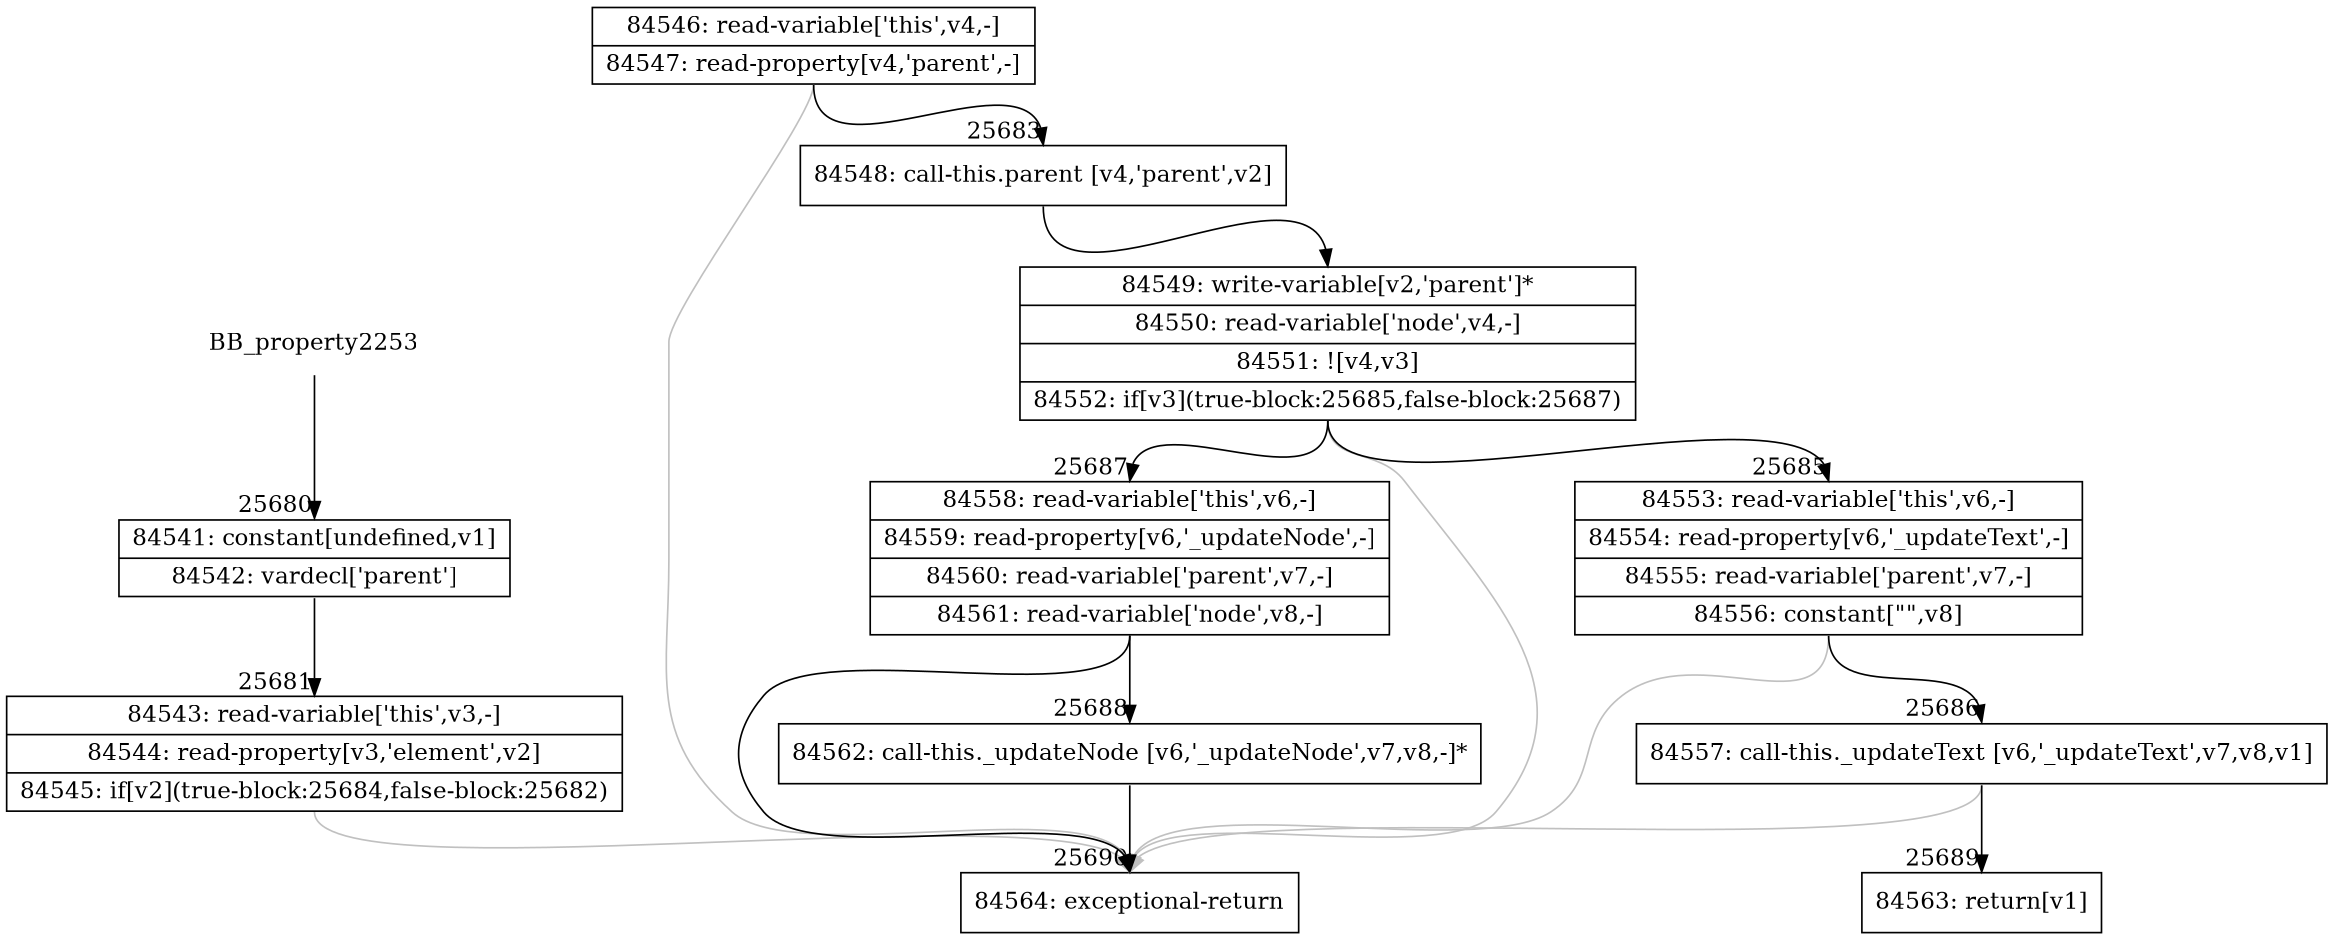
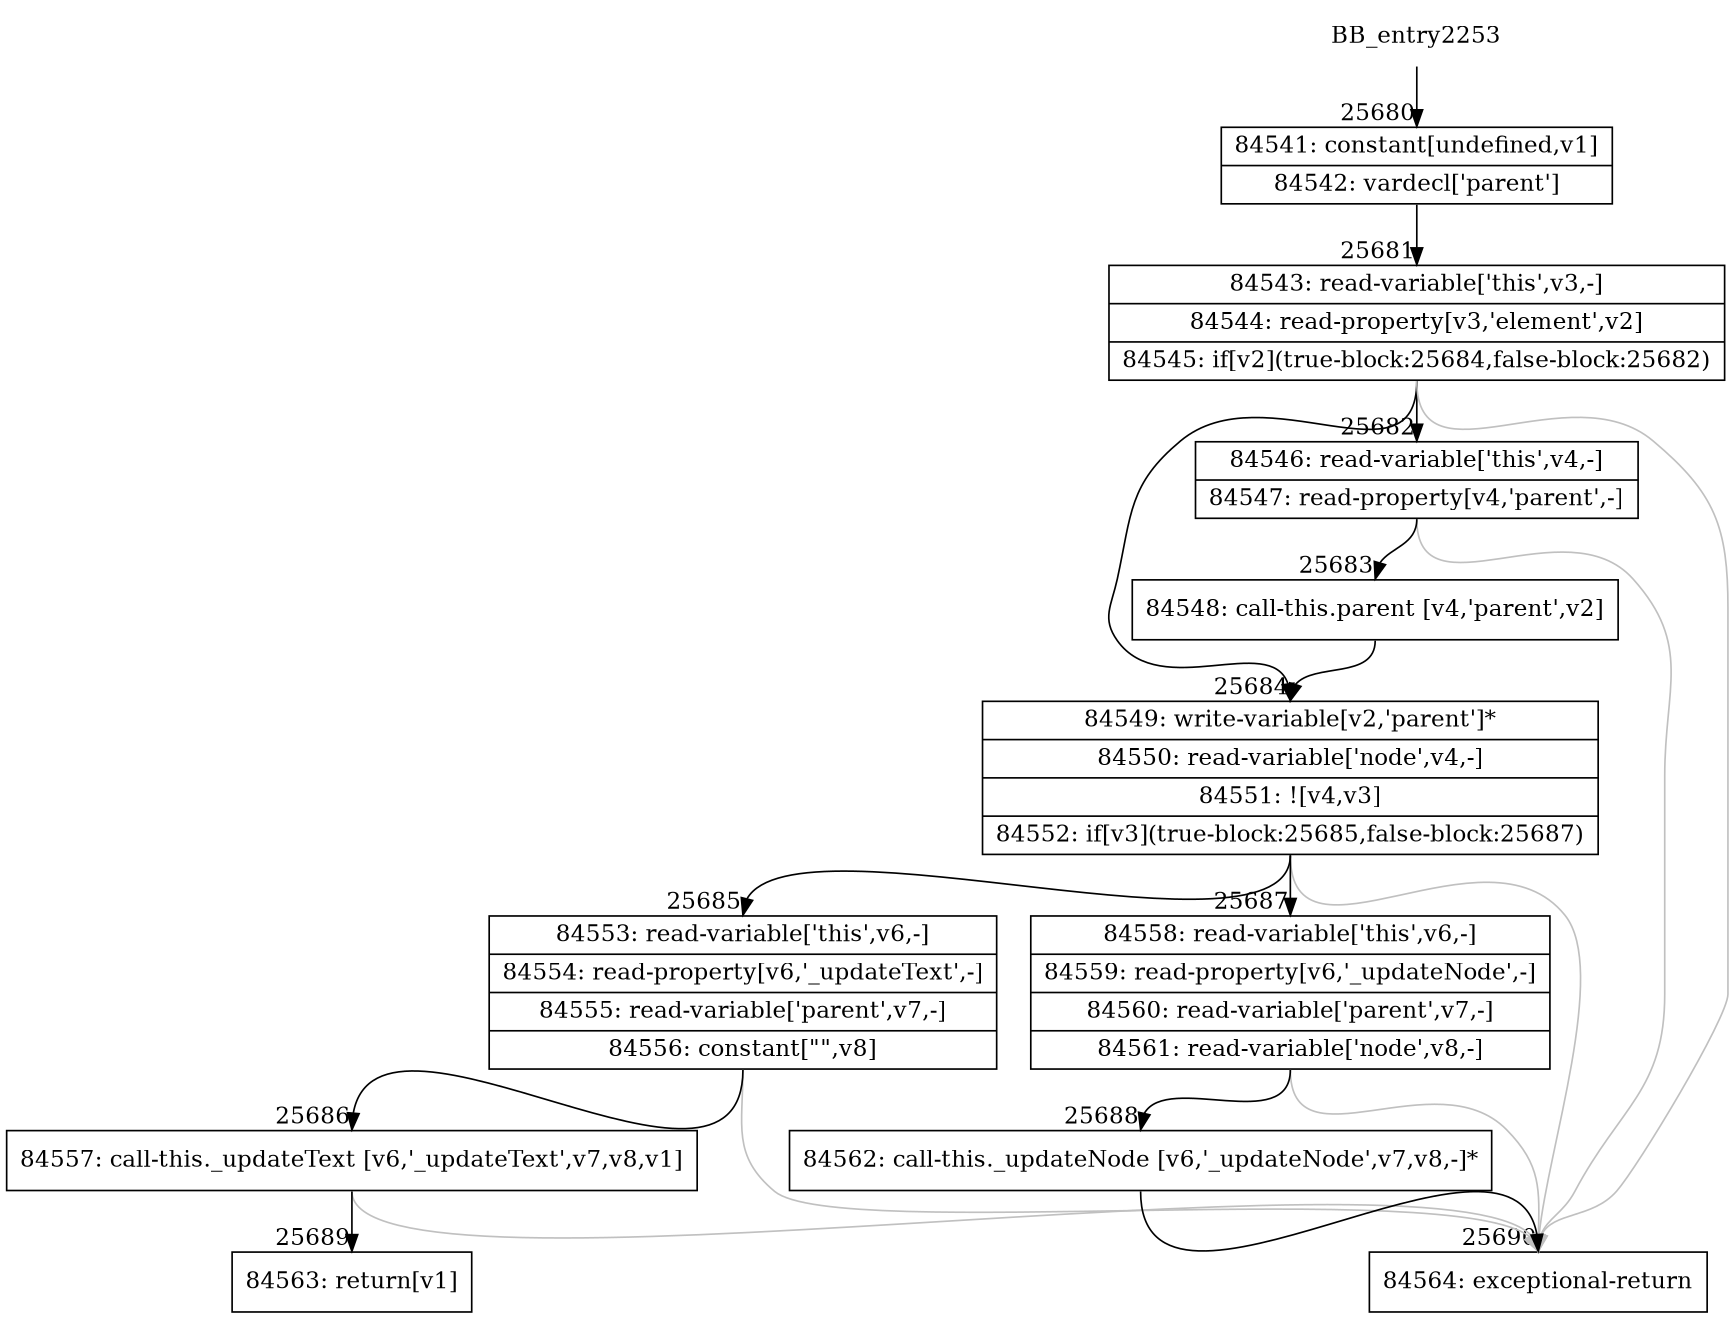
(314, 344) -> (1417, 37)
none -> (1417, 403)
none -> (1138, 493)
(739, 746) -> (1445, 1105)
